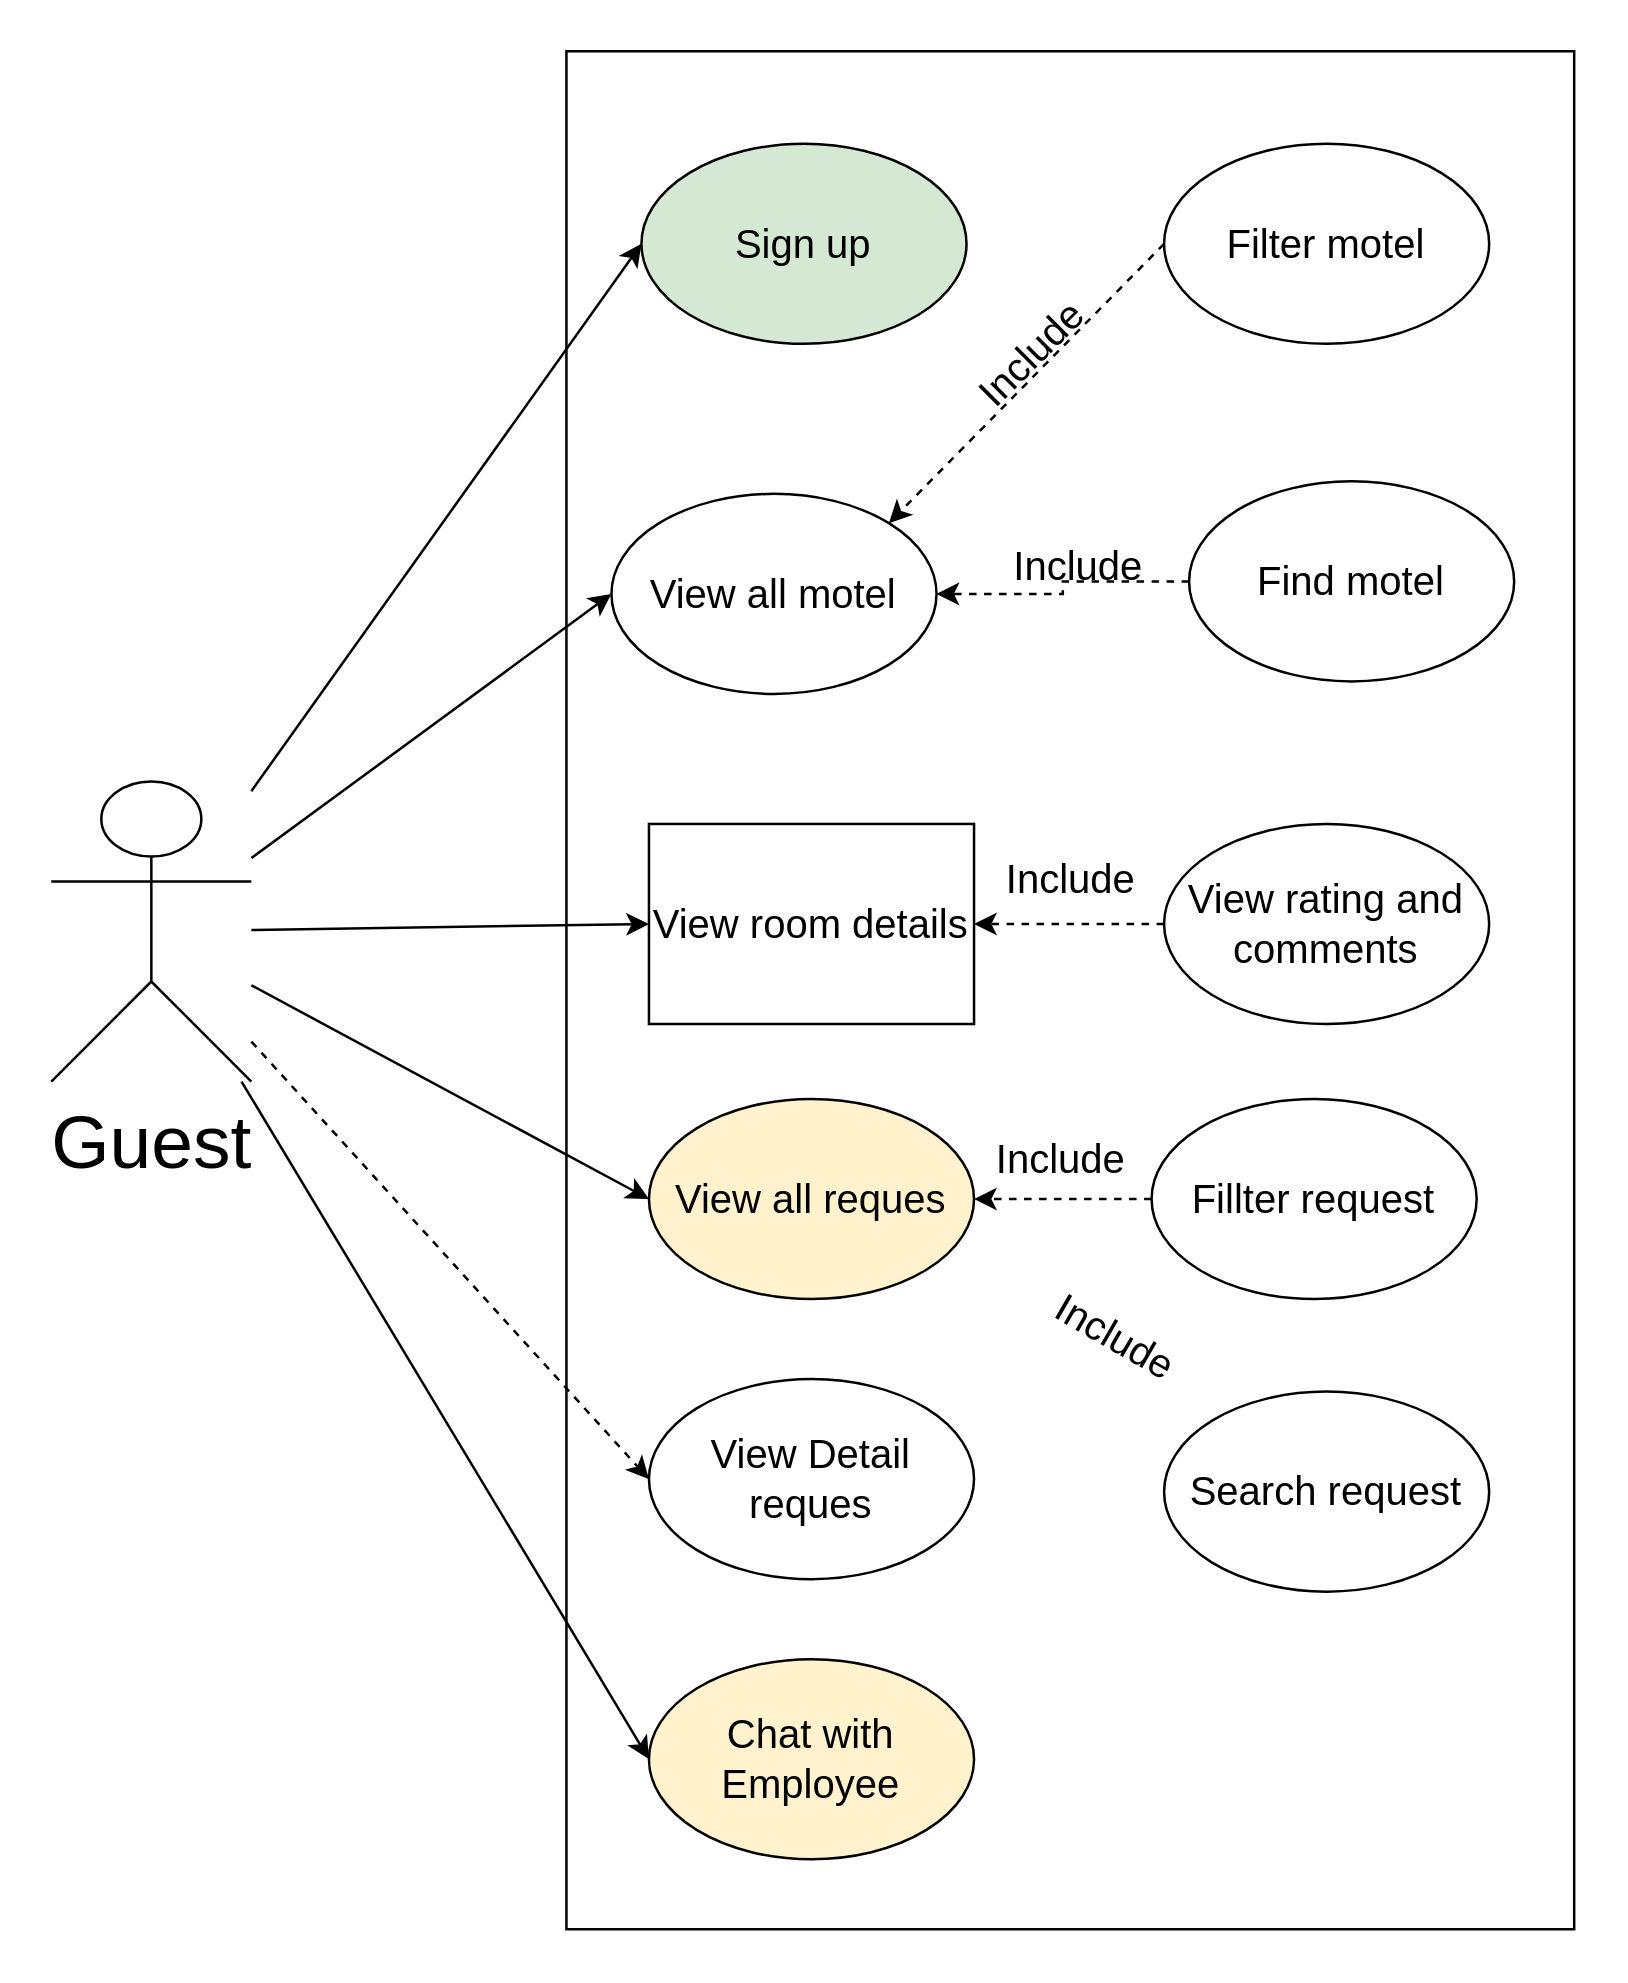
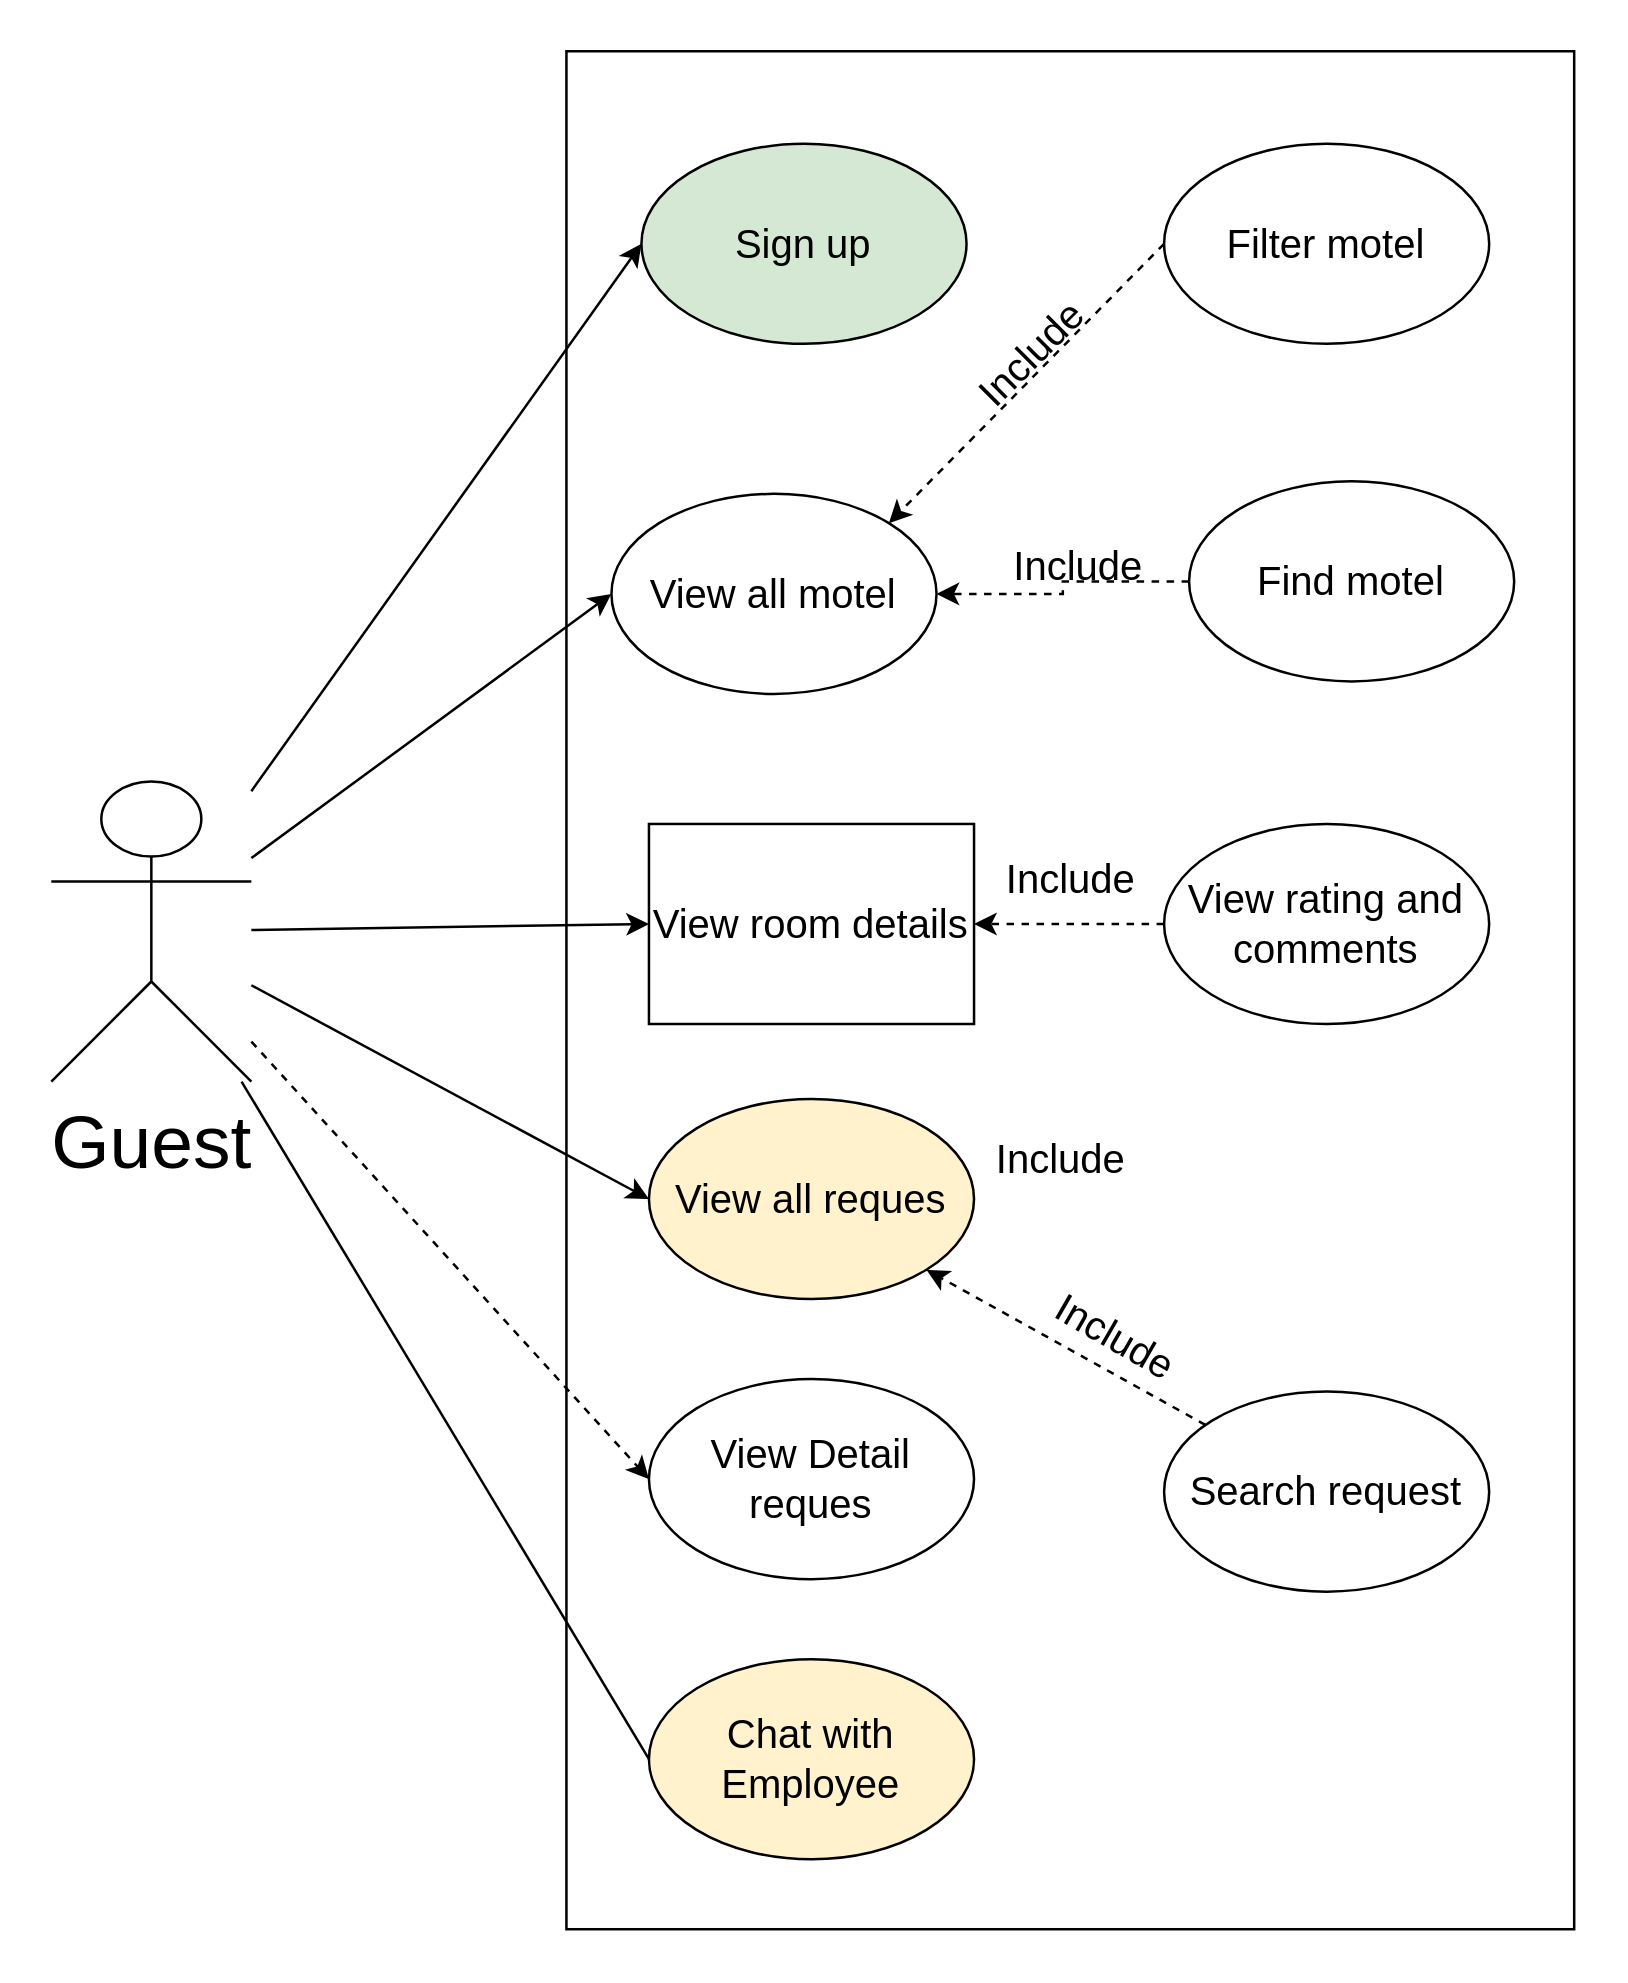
(1071, 1199) -> none
(1314, 1199) -> none
none -> (1073, 1351)
(640, 1743) -> (643, 1748)
